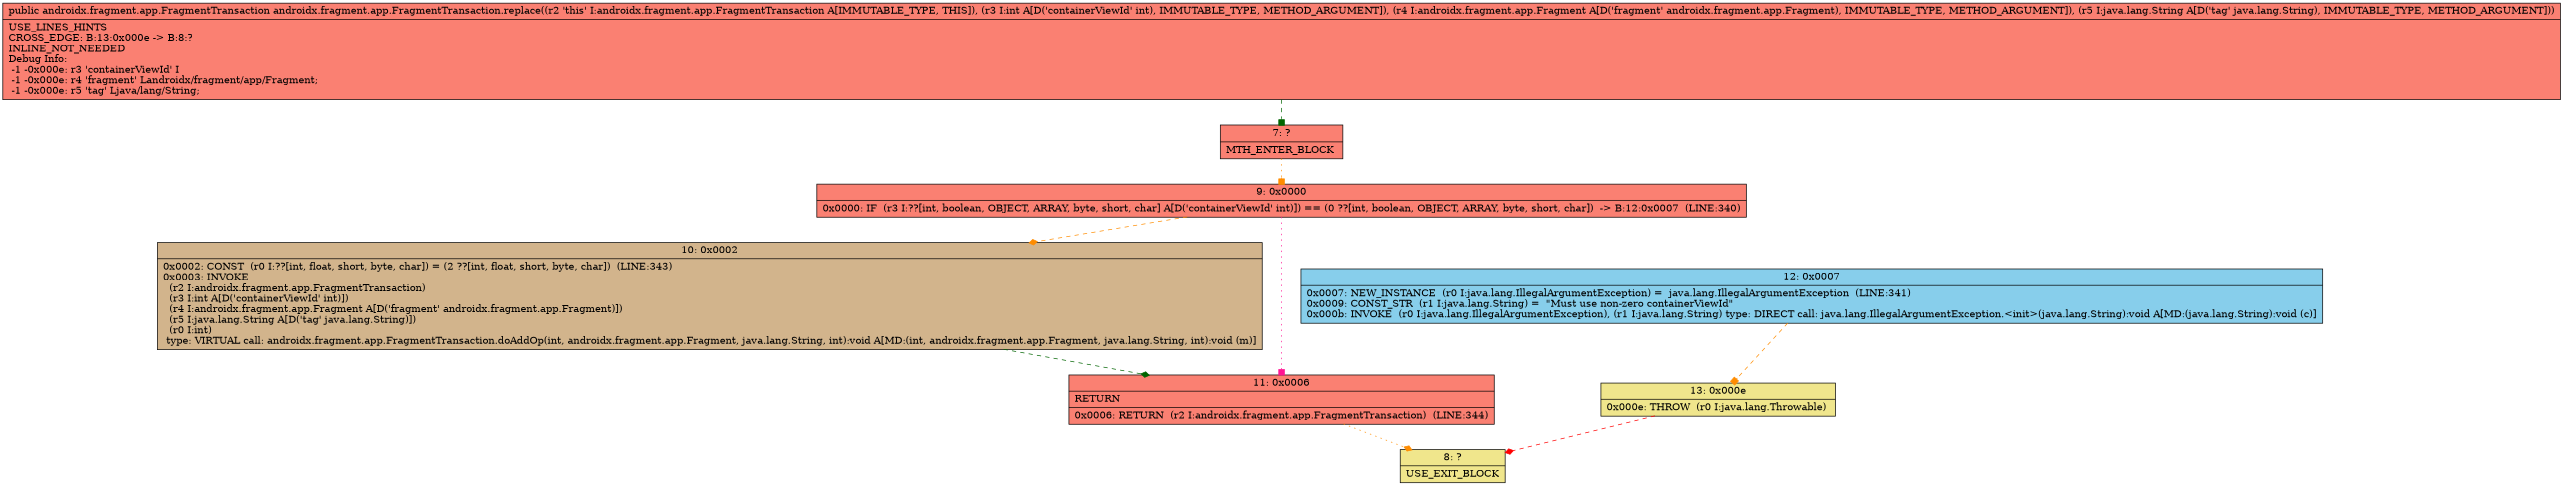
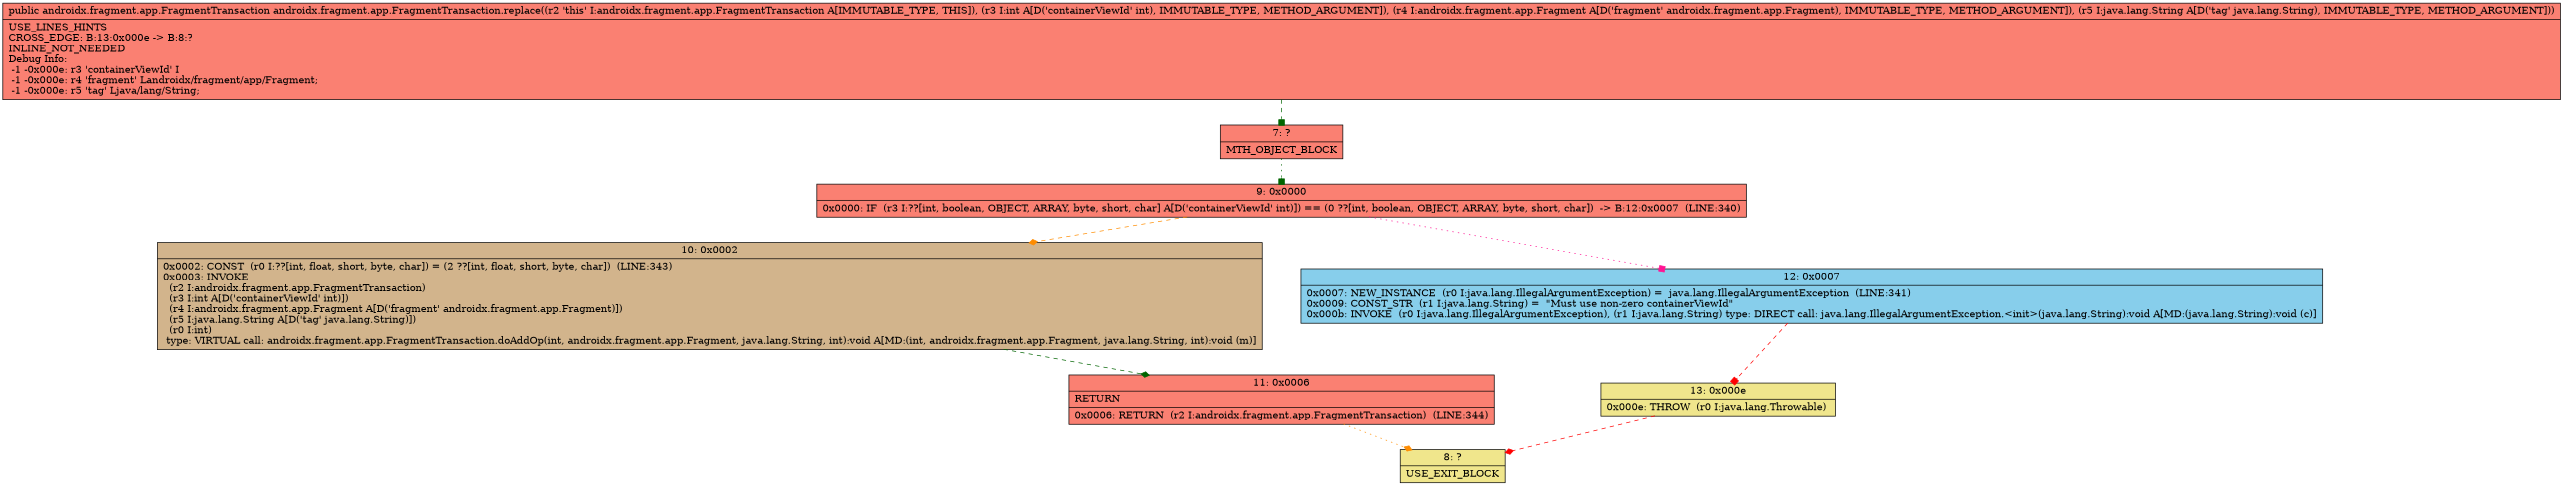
(1280, 150) -> (1282, 150)
(1282, 168) -> (1282, 168)
(1282, 292) -> (1513, 242)
(1763, 350) -> (1763, 350)
